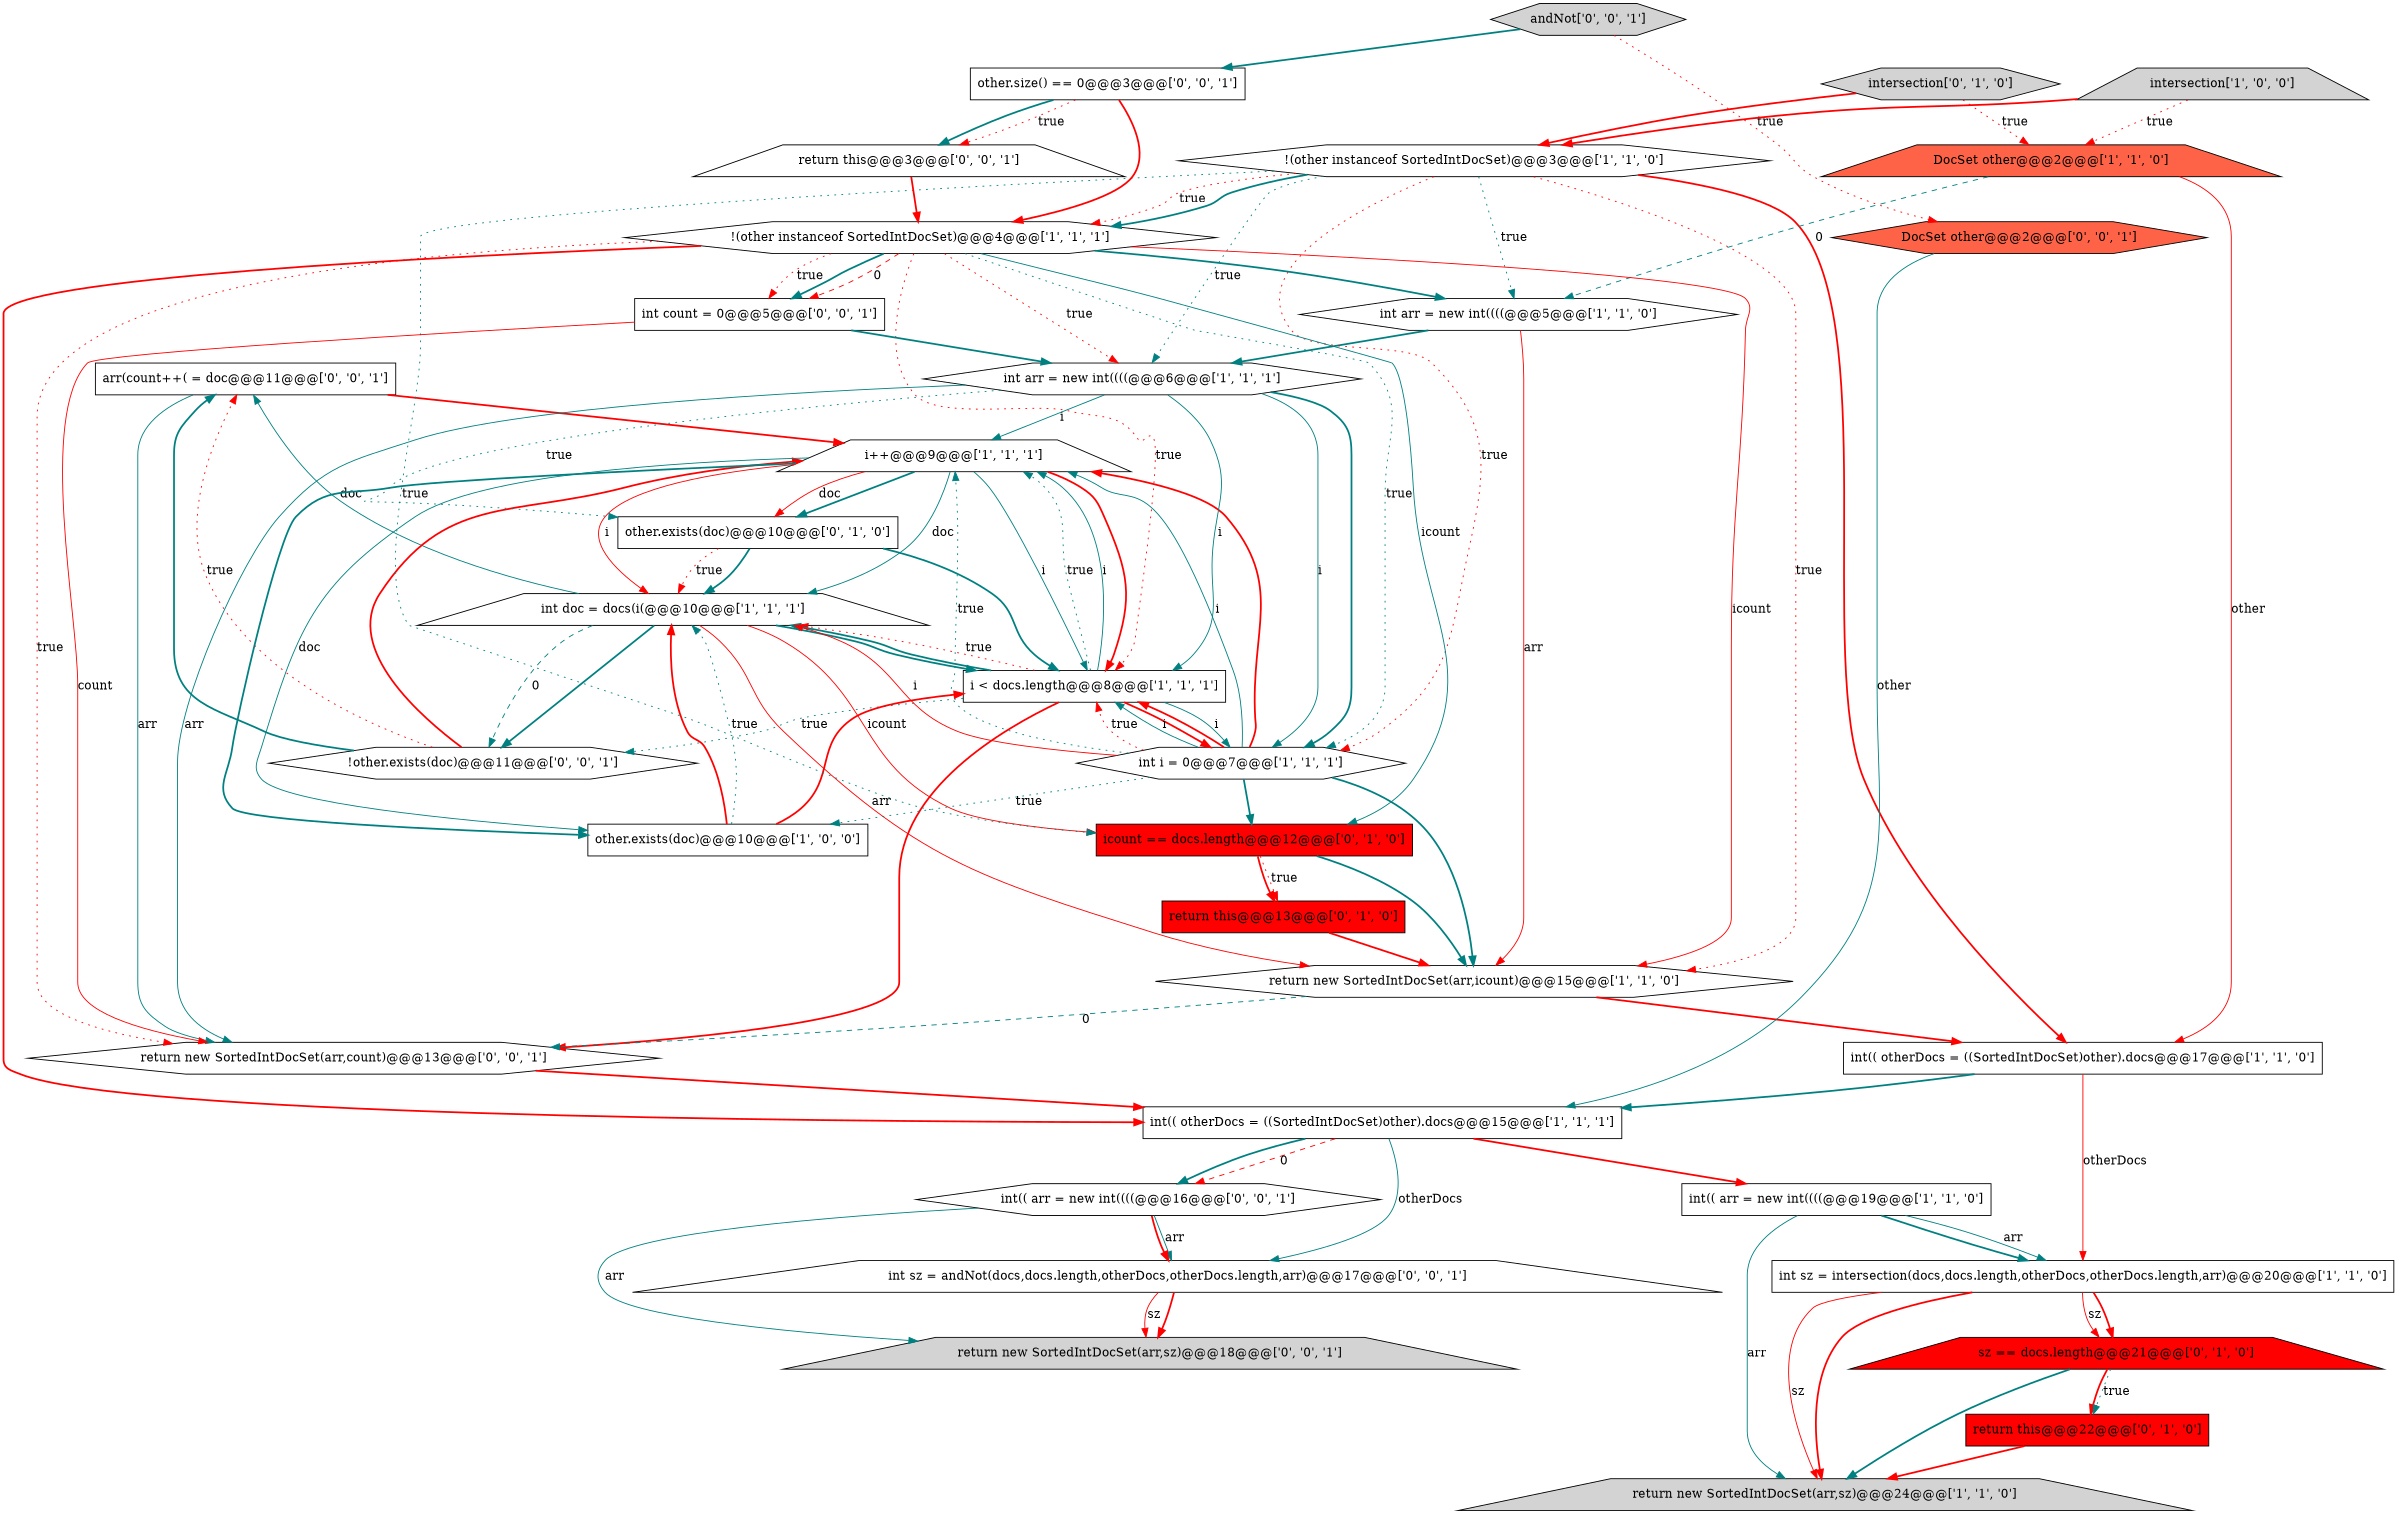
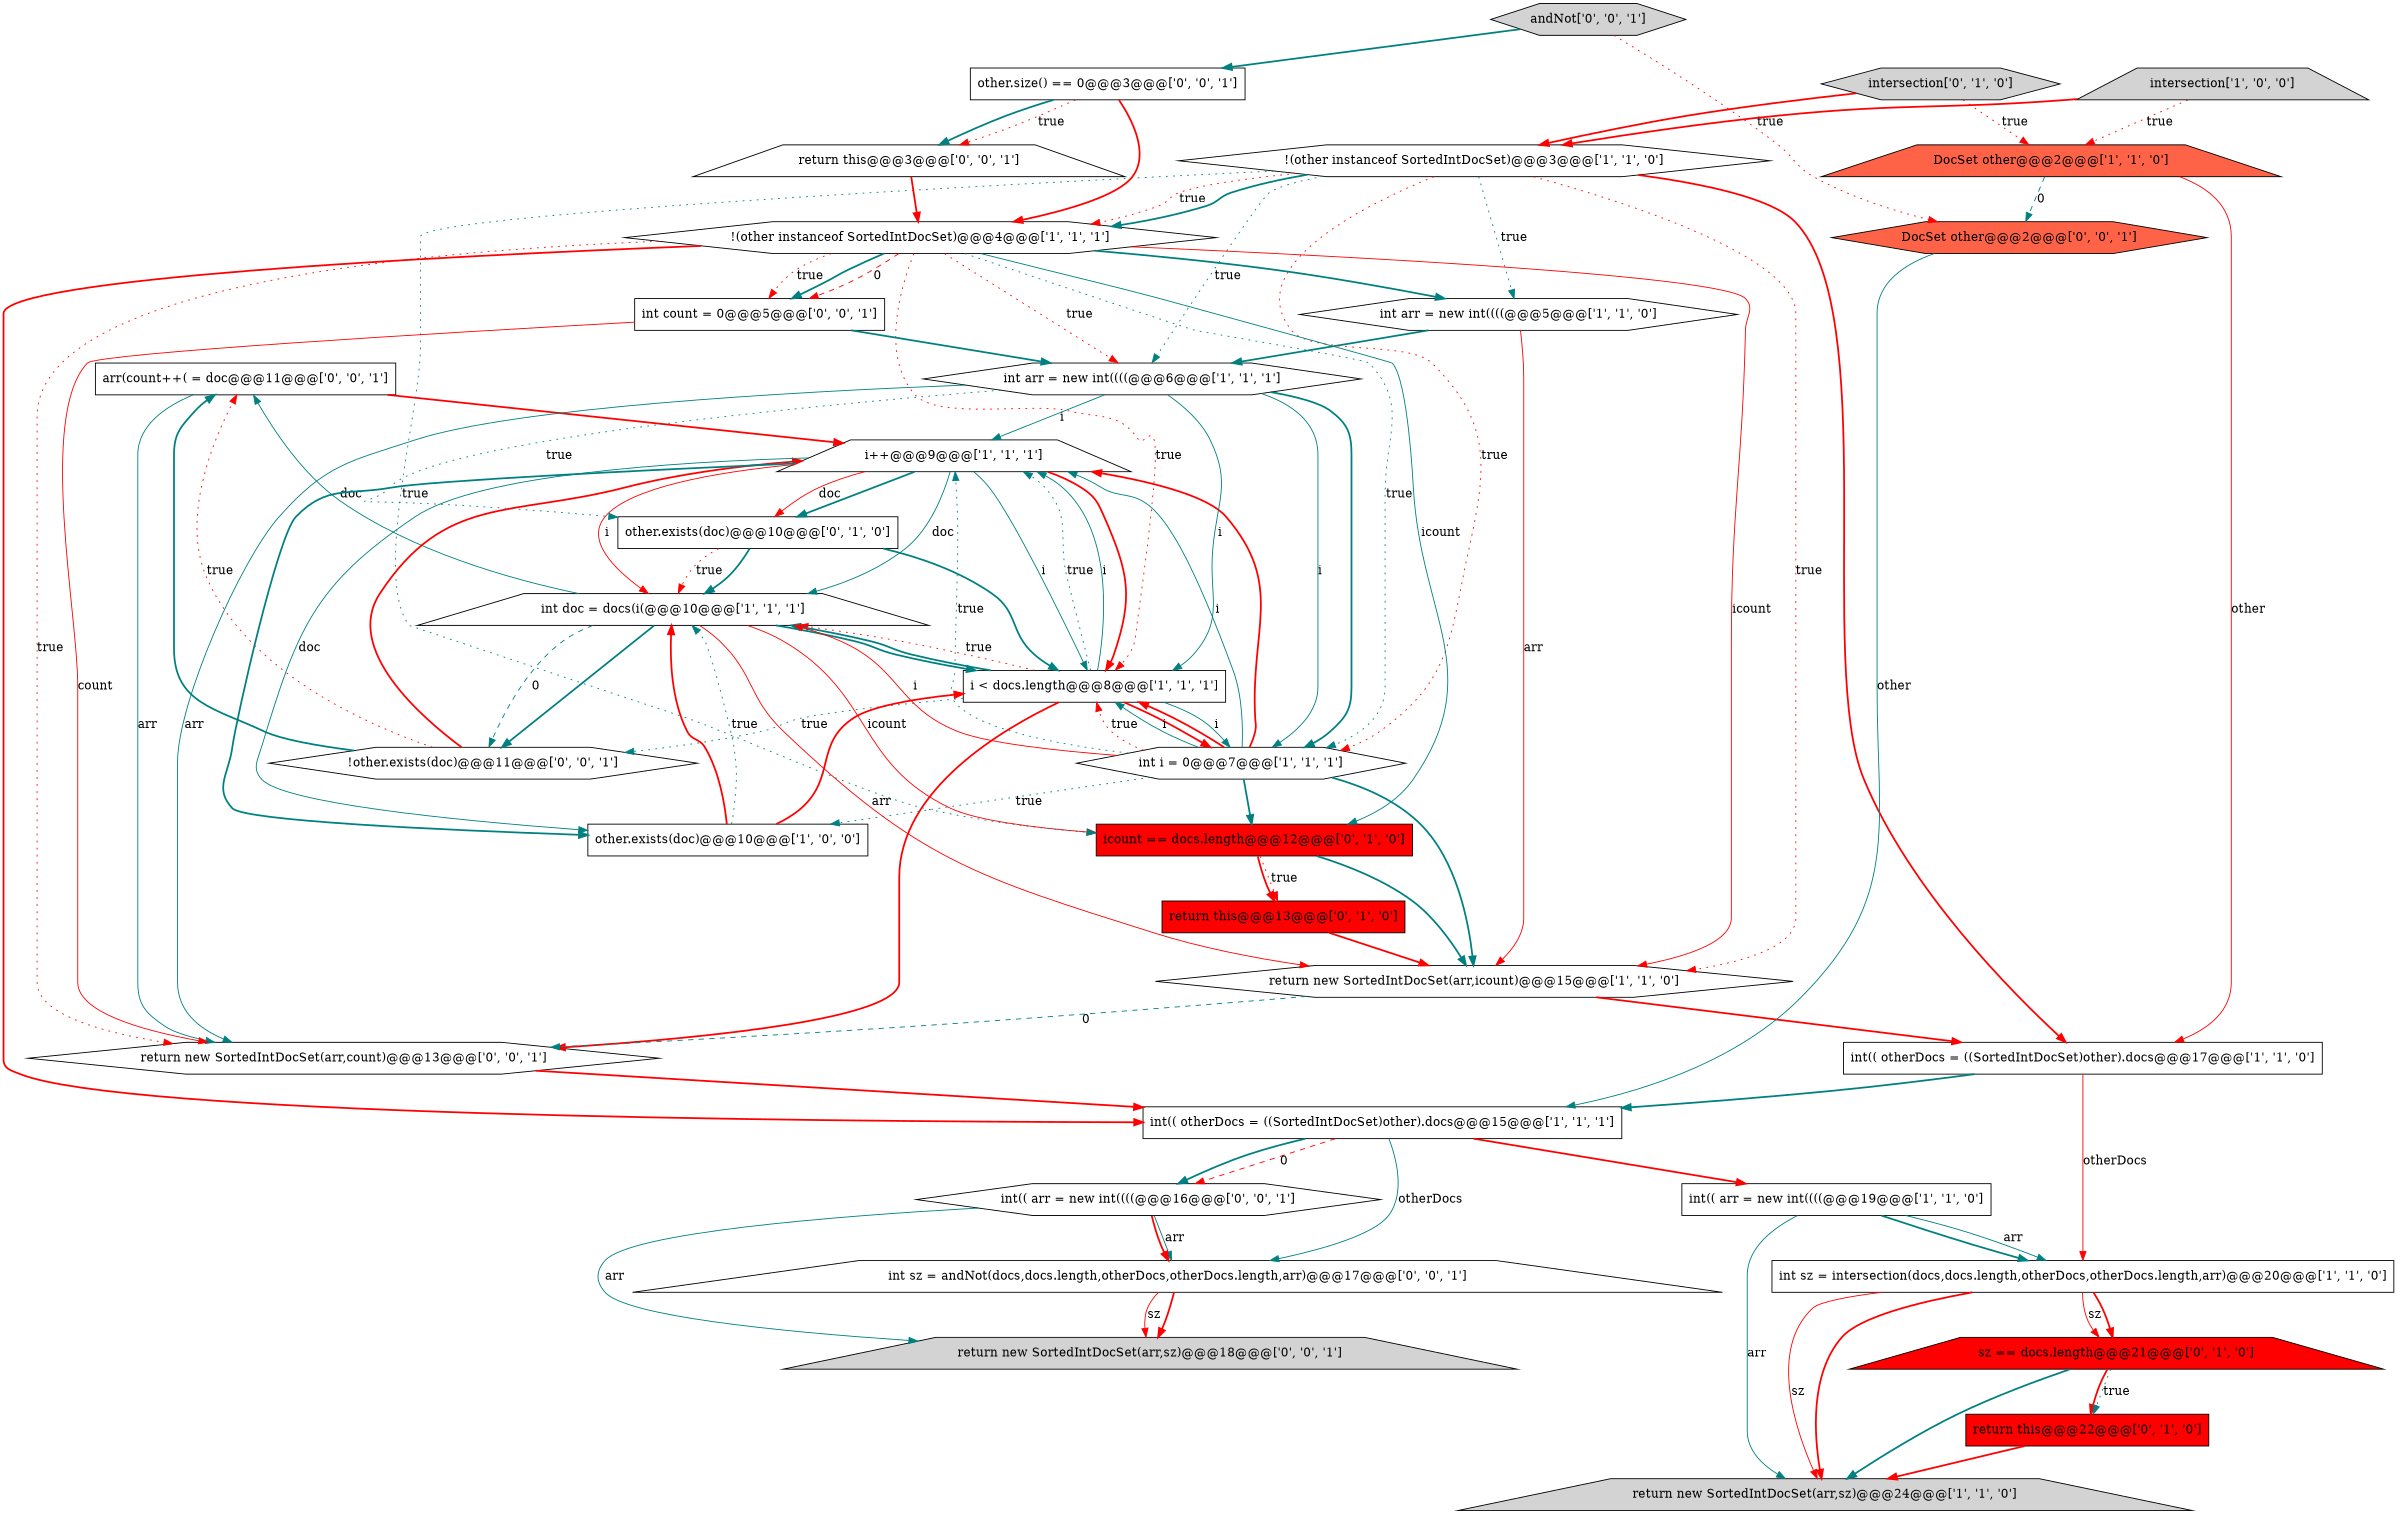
(1779, 232) -> (2037, 195)
